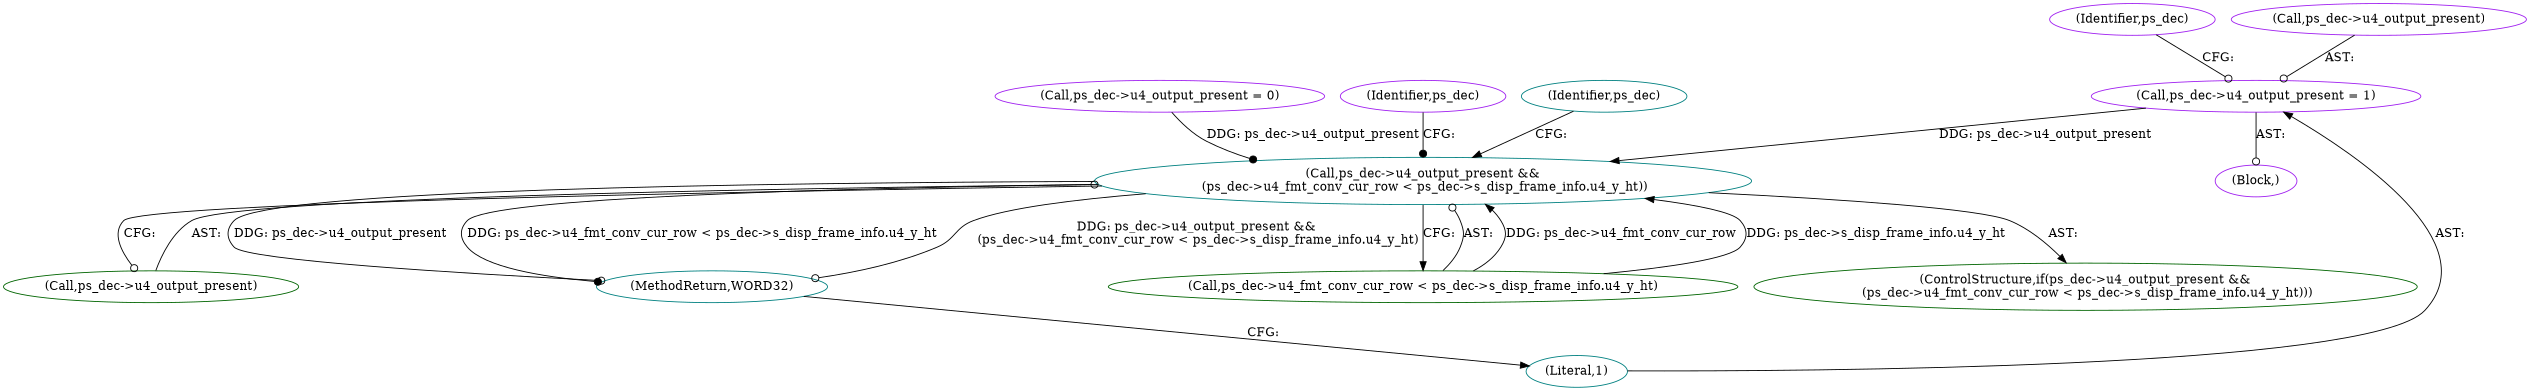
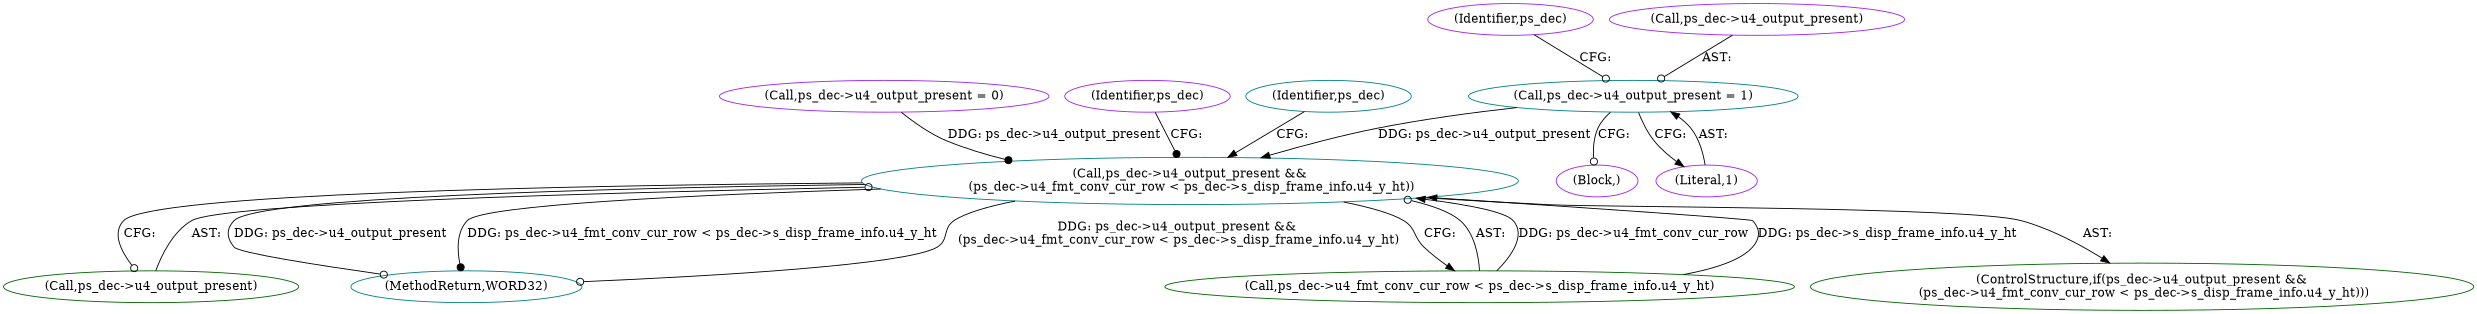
(2256, 96) -> (1633, 96)
(2273, 135) -> (1616, 135)
(1162, 331) -> (1654, 140)
(1577, 371) -> (1707, 181)
